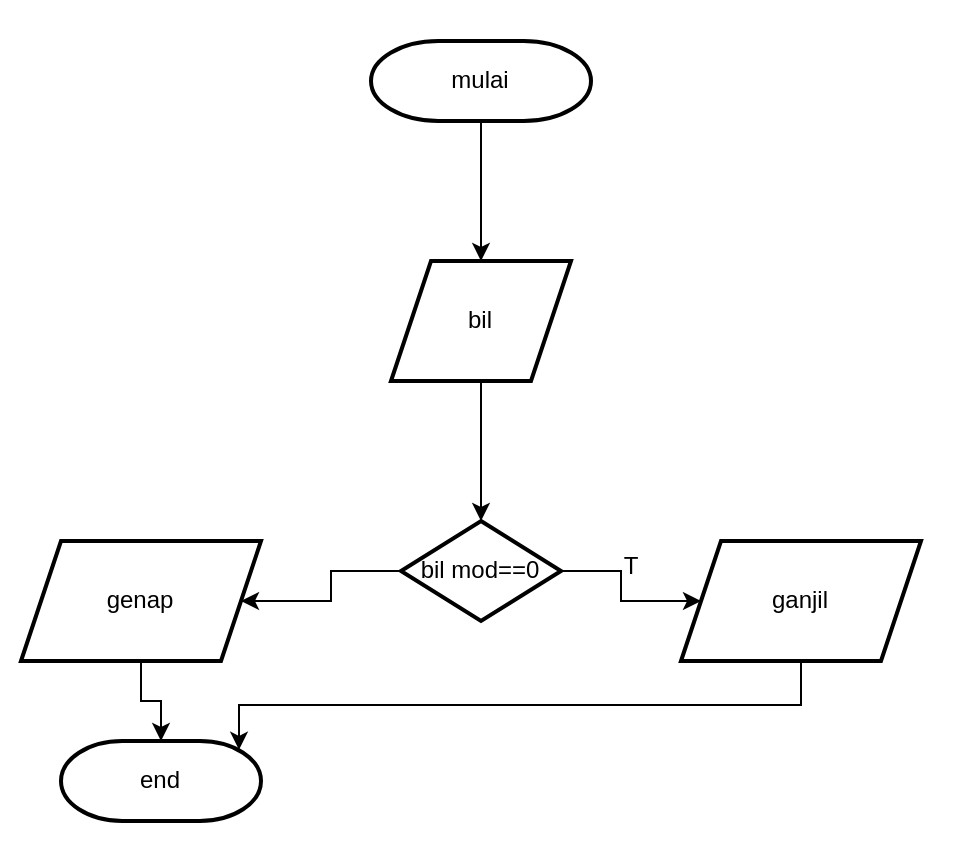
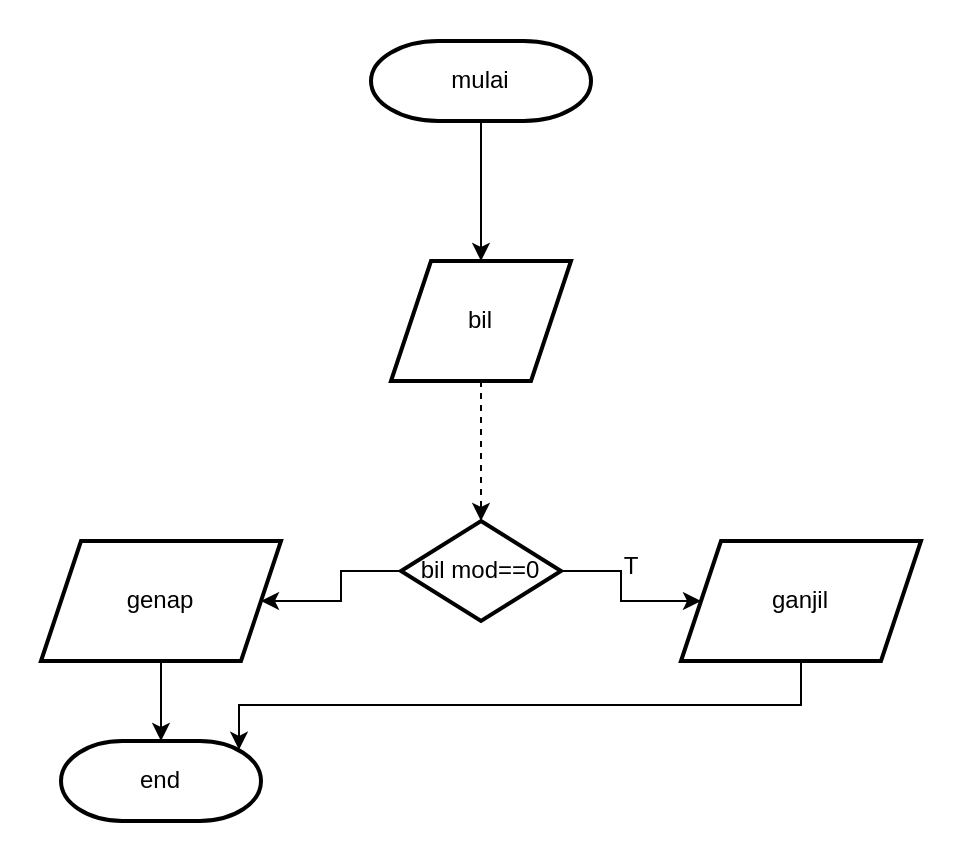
(481, 442) -> (481, 442)
(141, 601) -> (161, 601)
